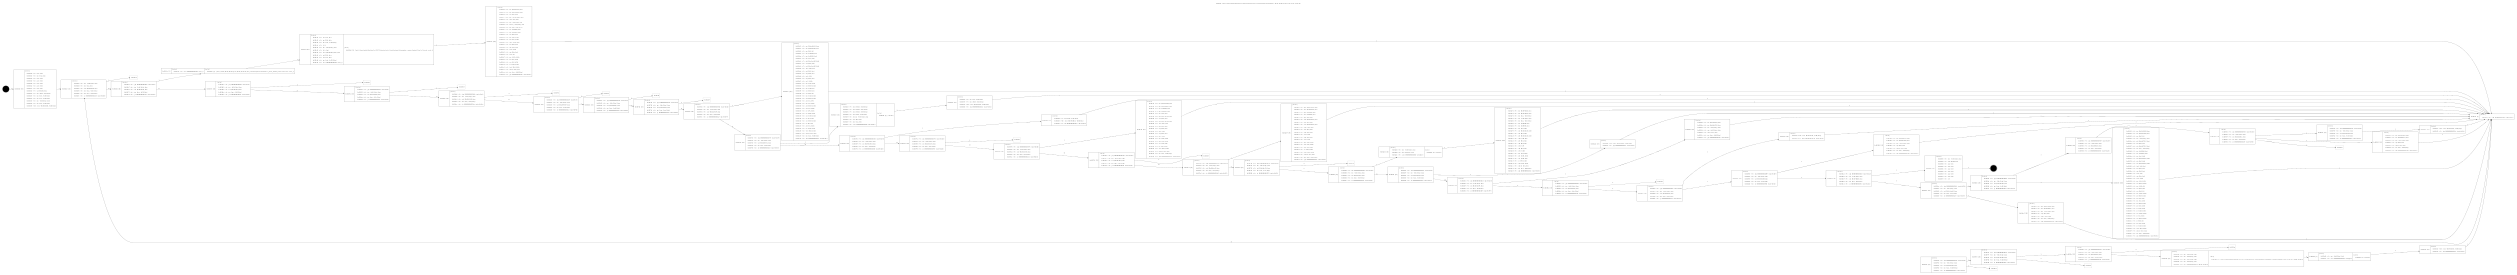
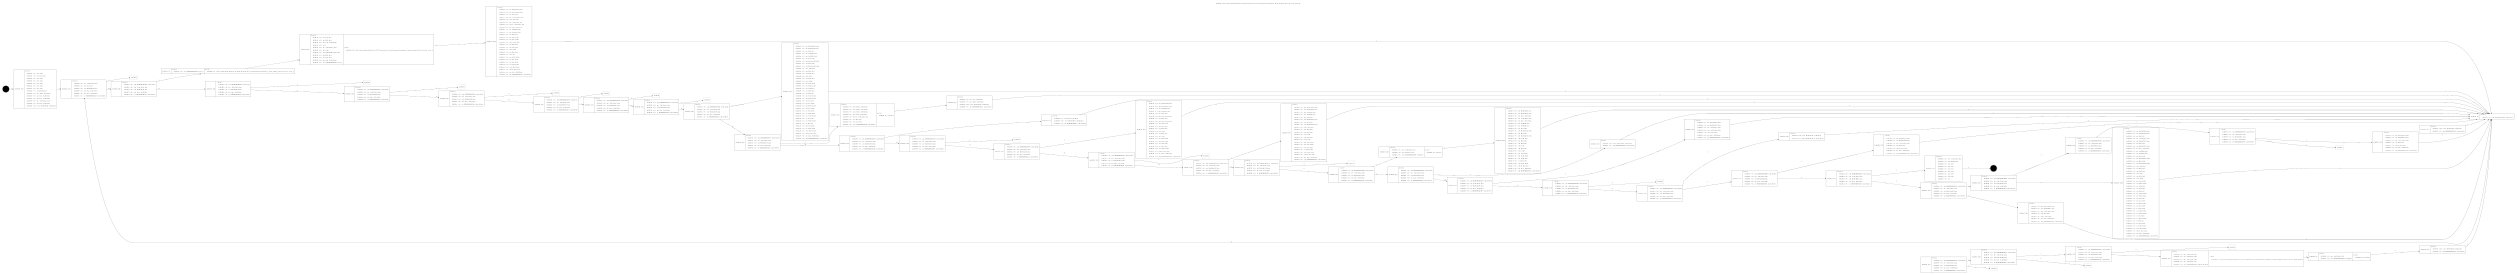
(2339, 133) -> none
